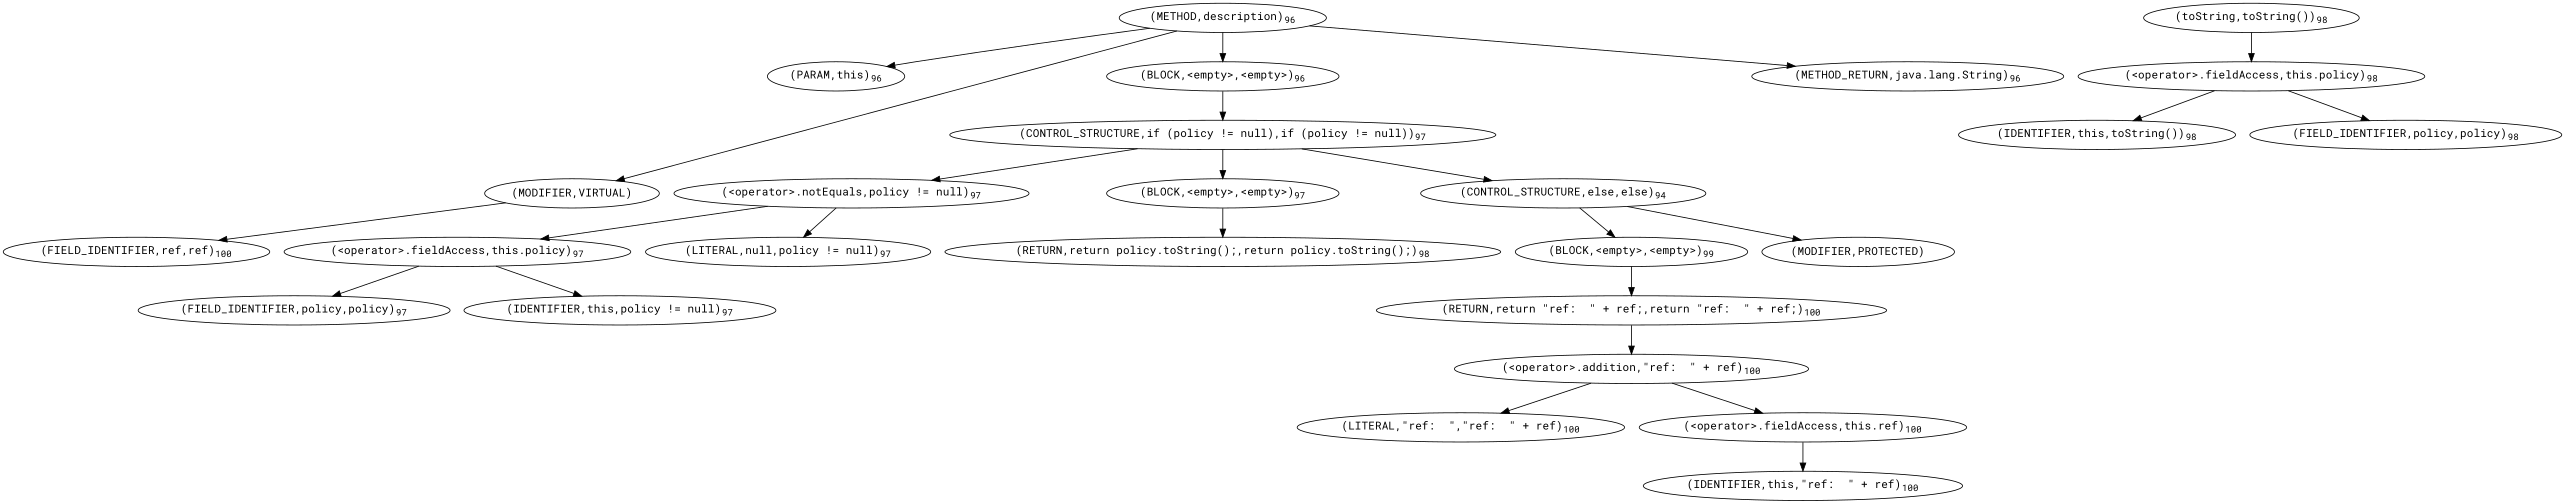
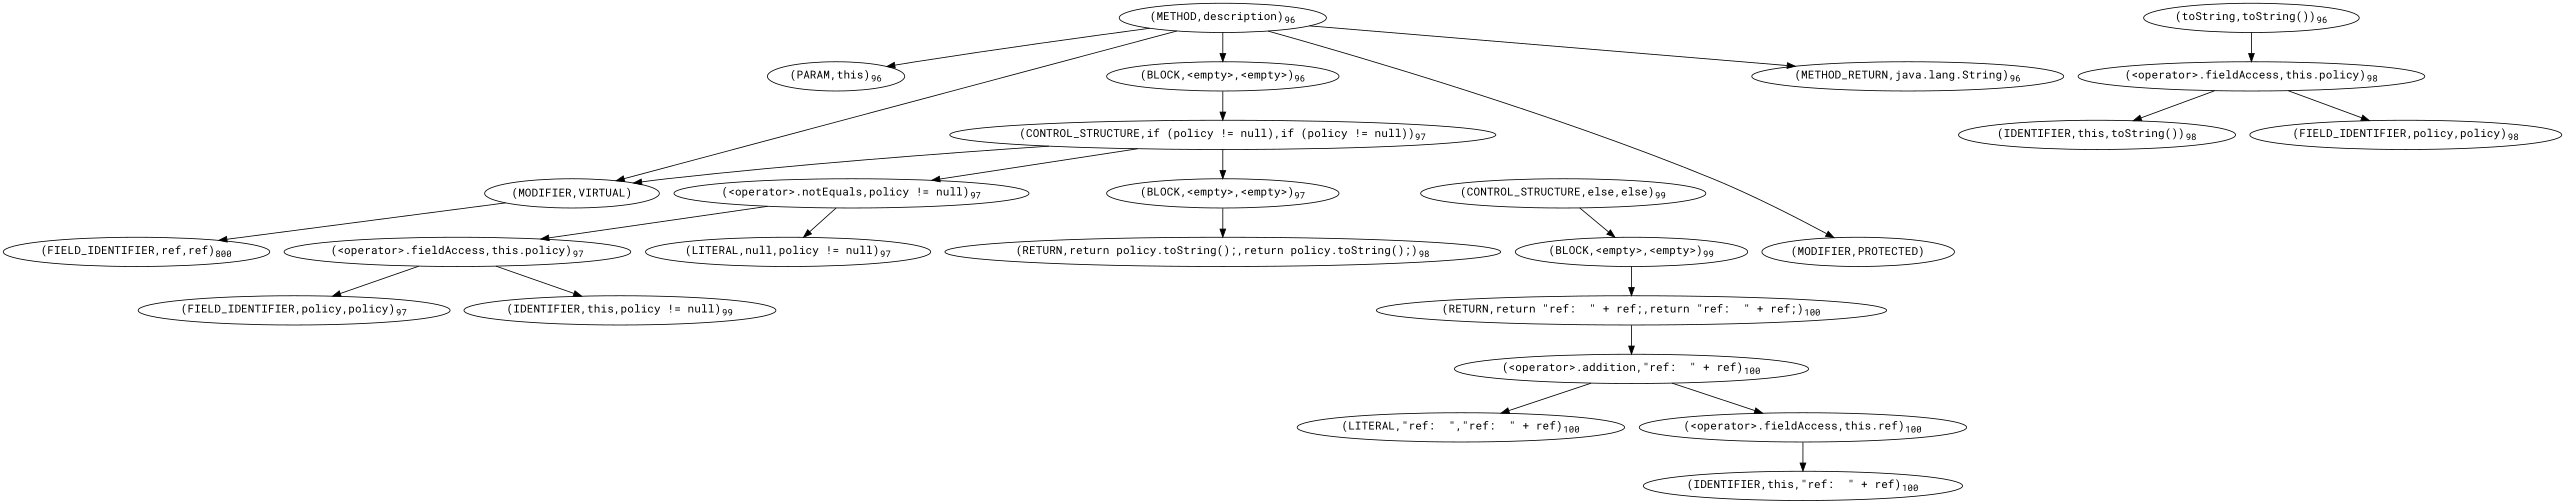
(2322, 17) -> (2322, 17)
(1393, 164) -> (845, 162)
(1661, 192) -> (1661, 192)
(1710, 223) -> (1552, 119)
(224, 251) -> (224, 251)
(728, 309) -> (728, 309)
